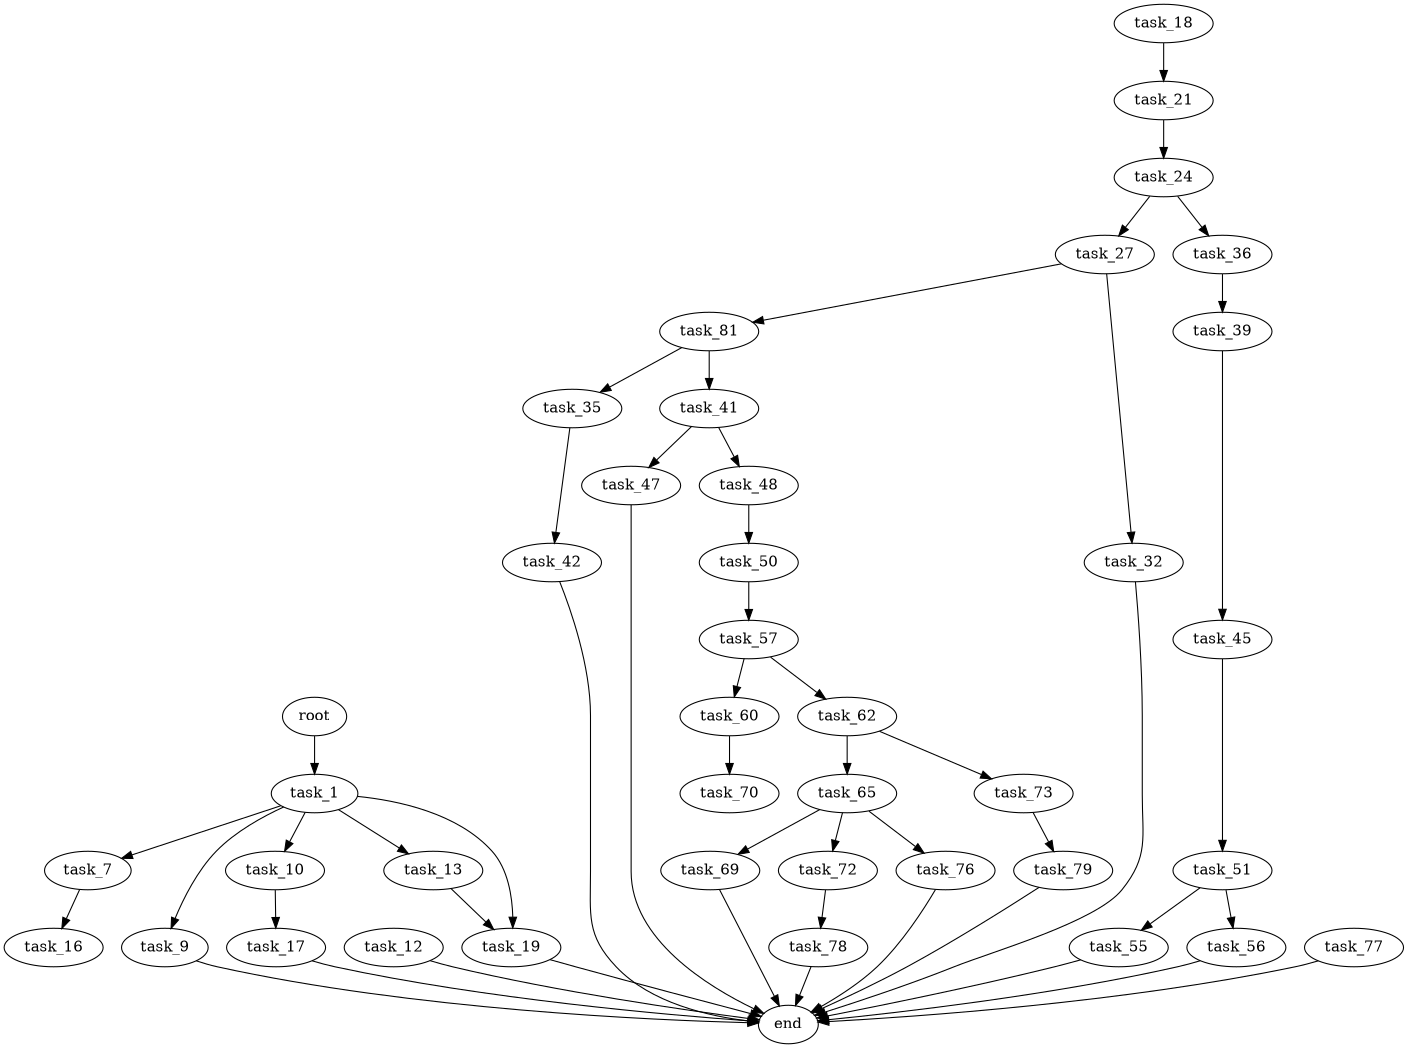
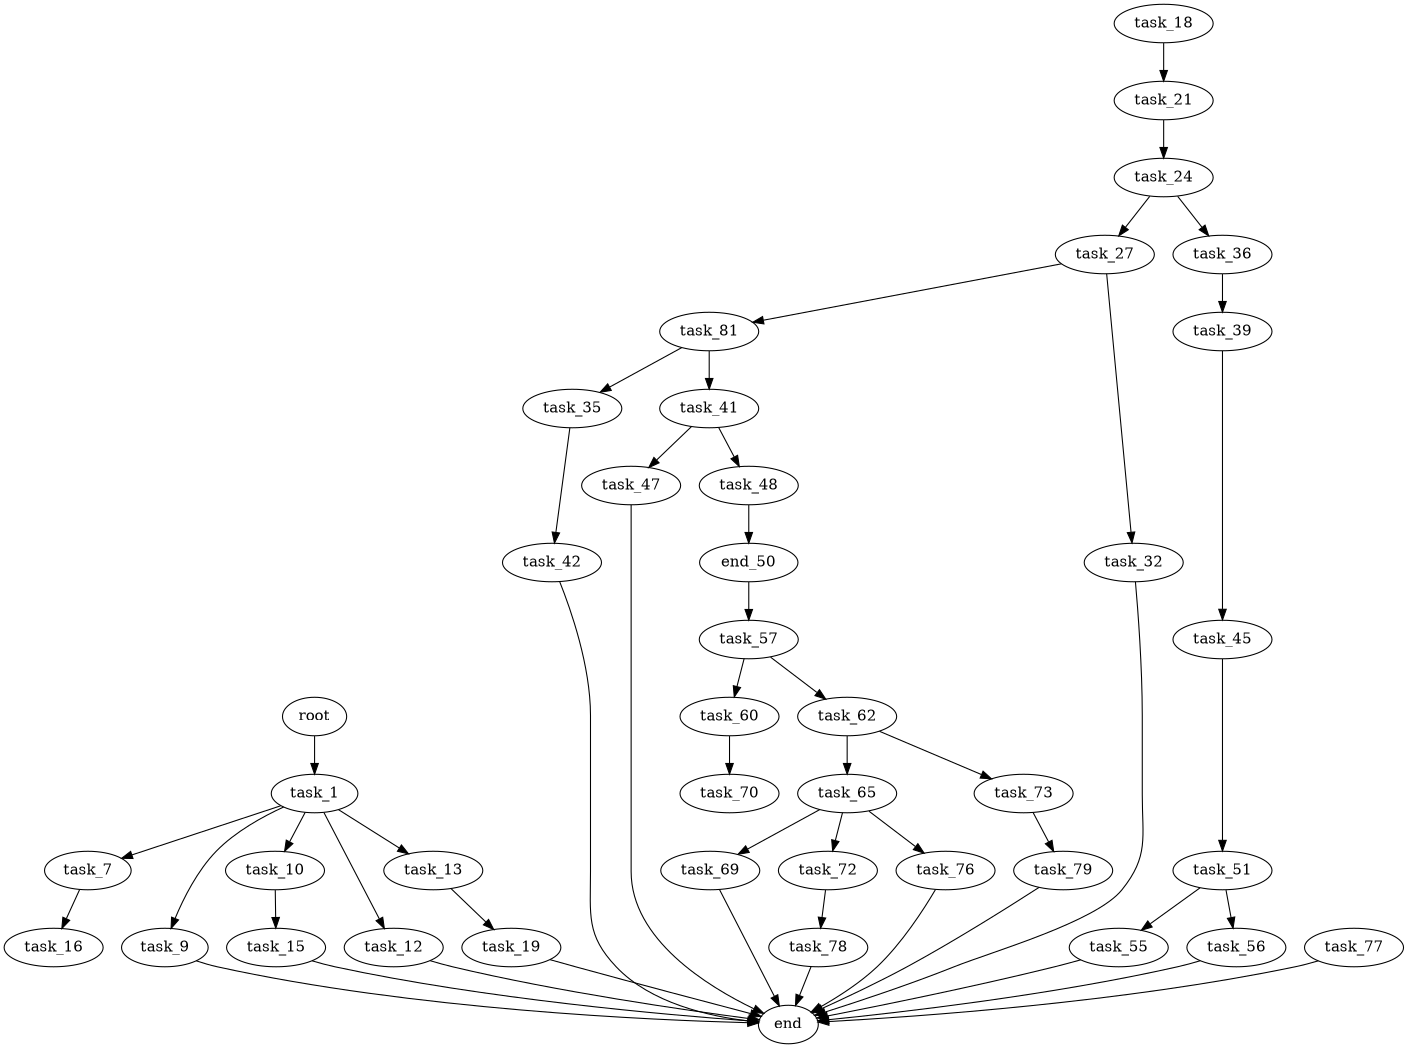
(749, 563) -> (749, 563)
(462, 827) -> (352, 866)
(276, 948) -> (276, 948)
